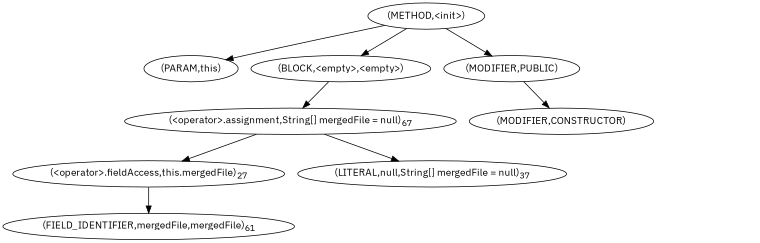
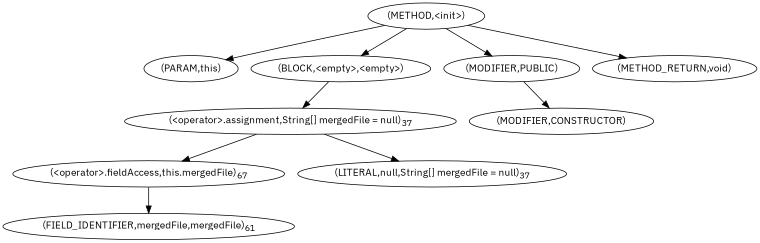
none -> (675, 69)
(407, 120) -> (407, 120)
(242, 173) -> (242, 173)
